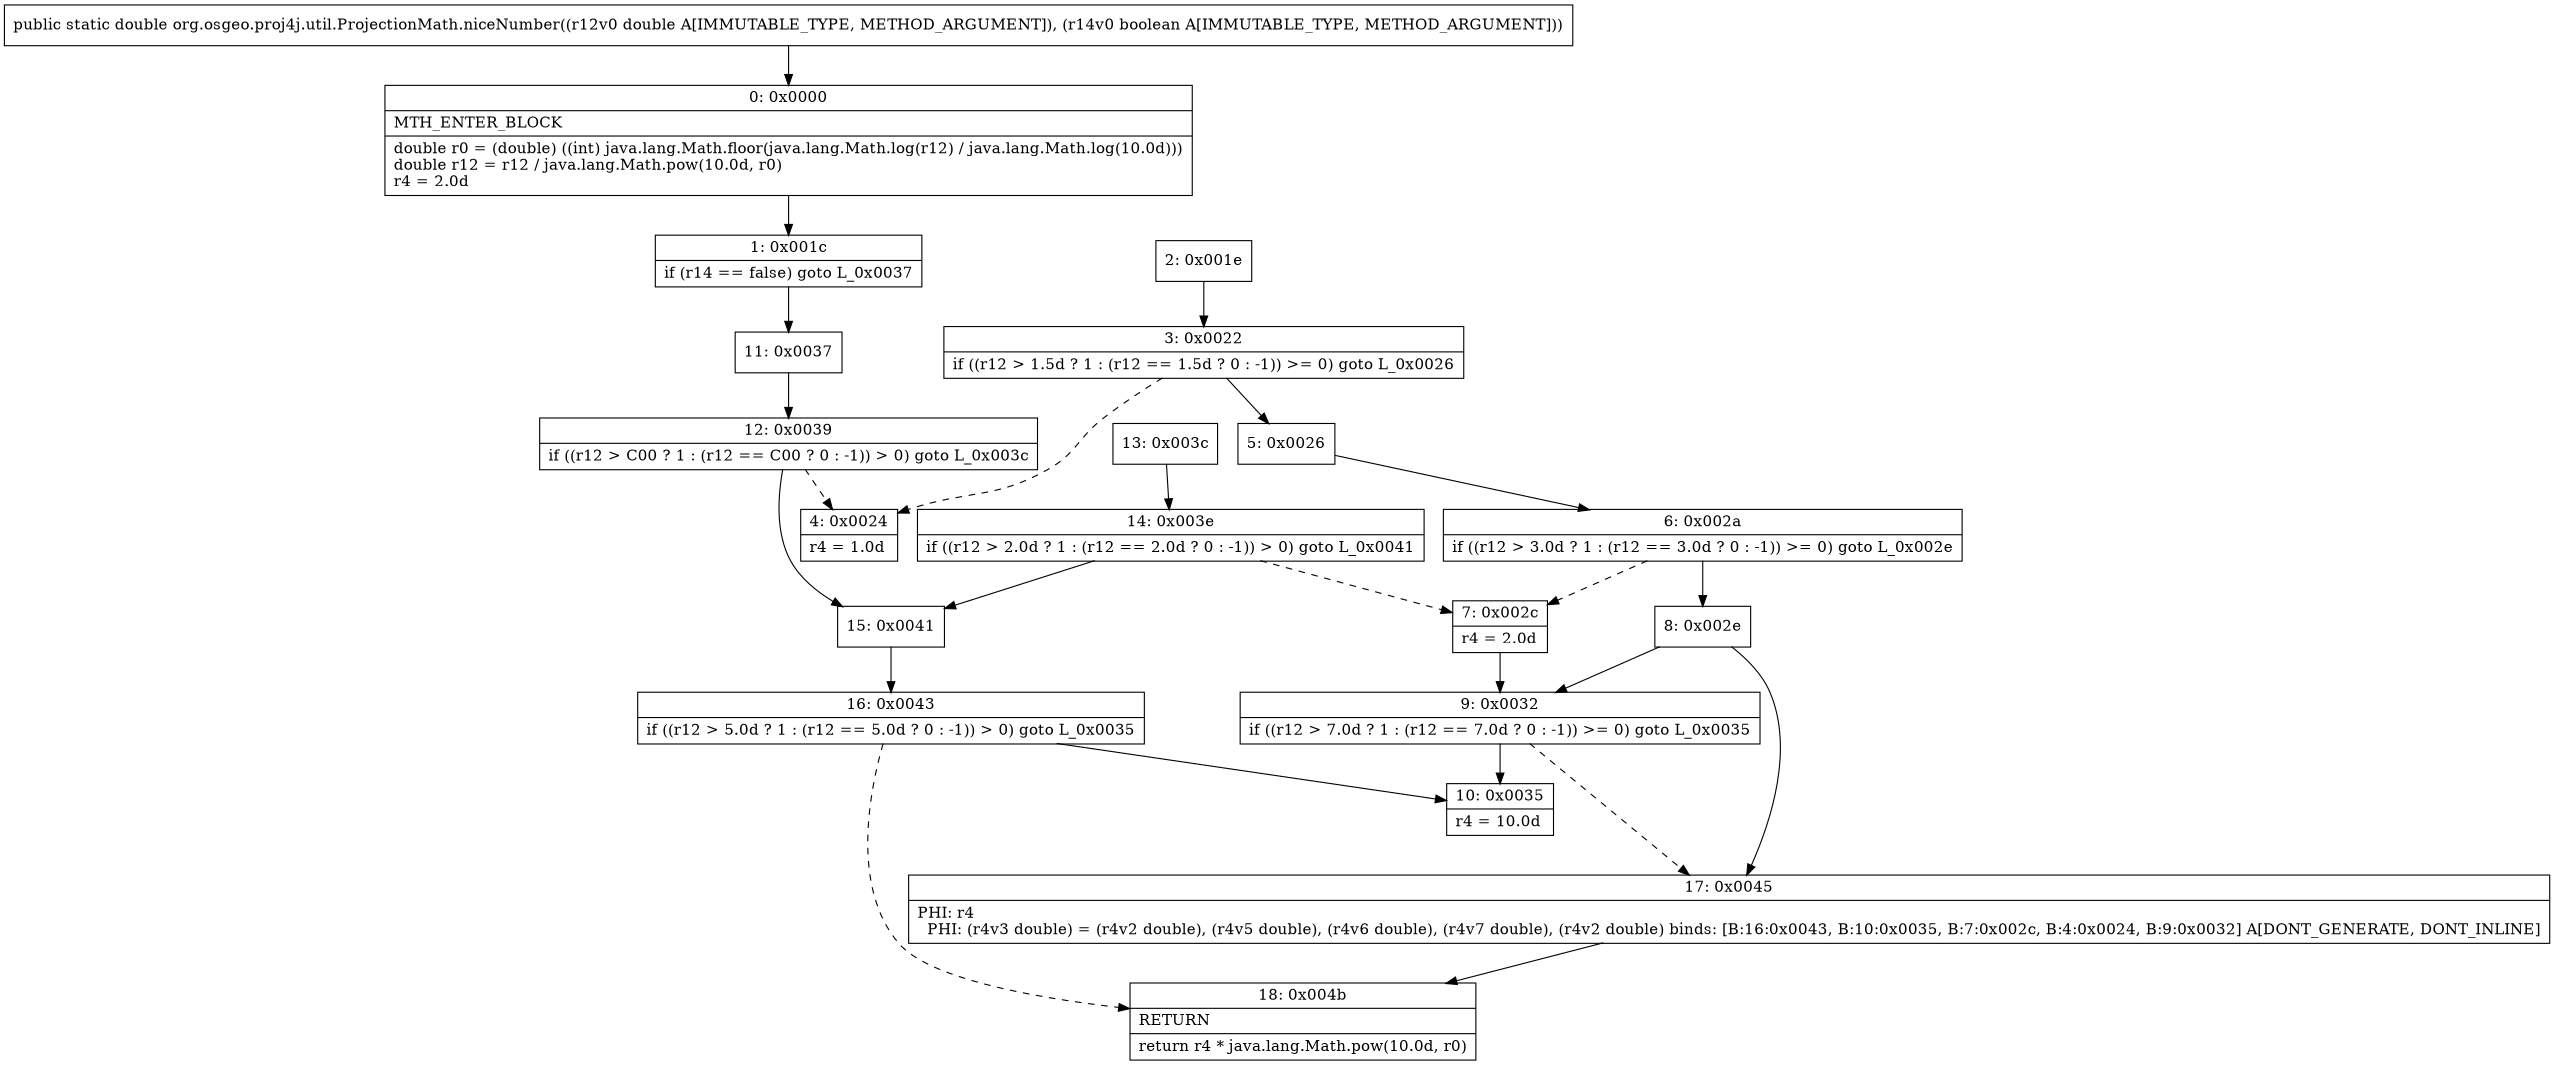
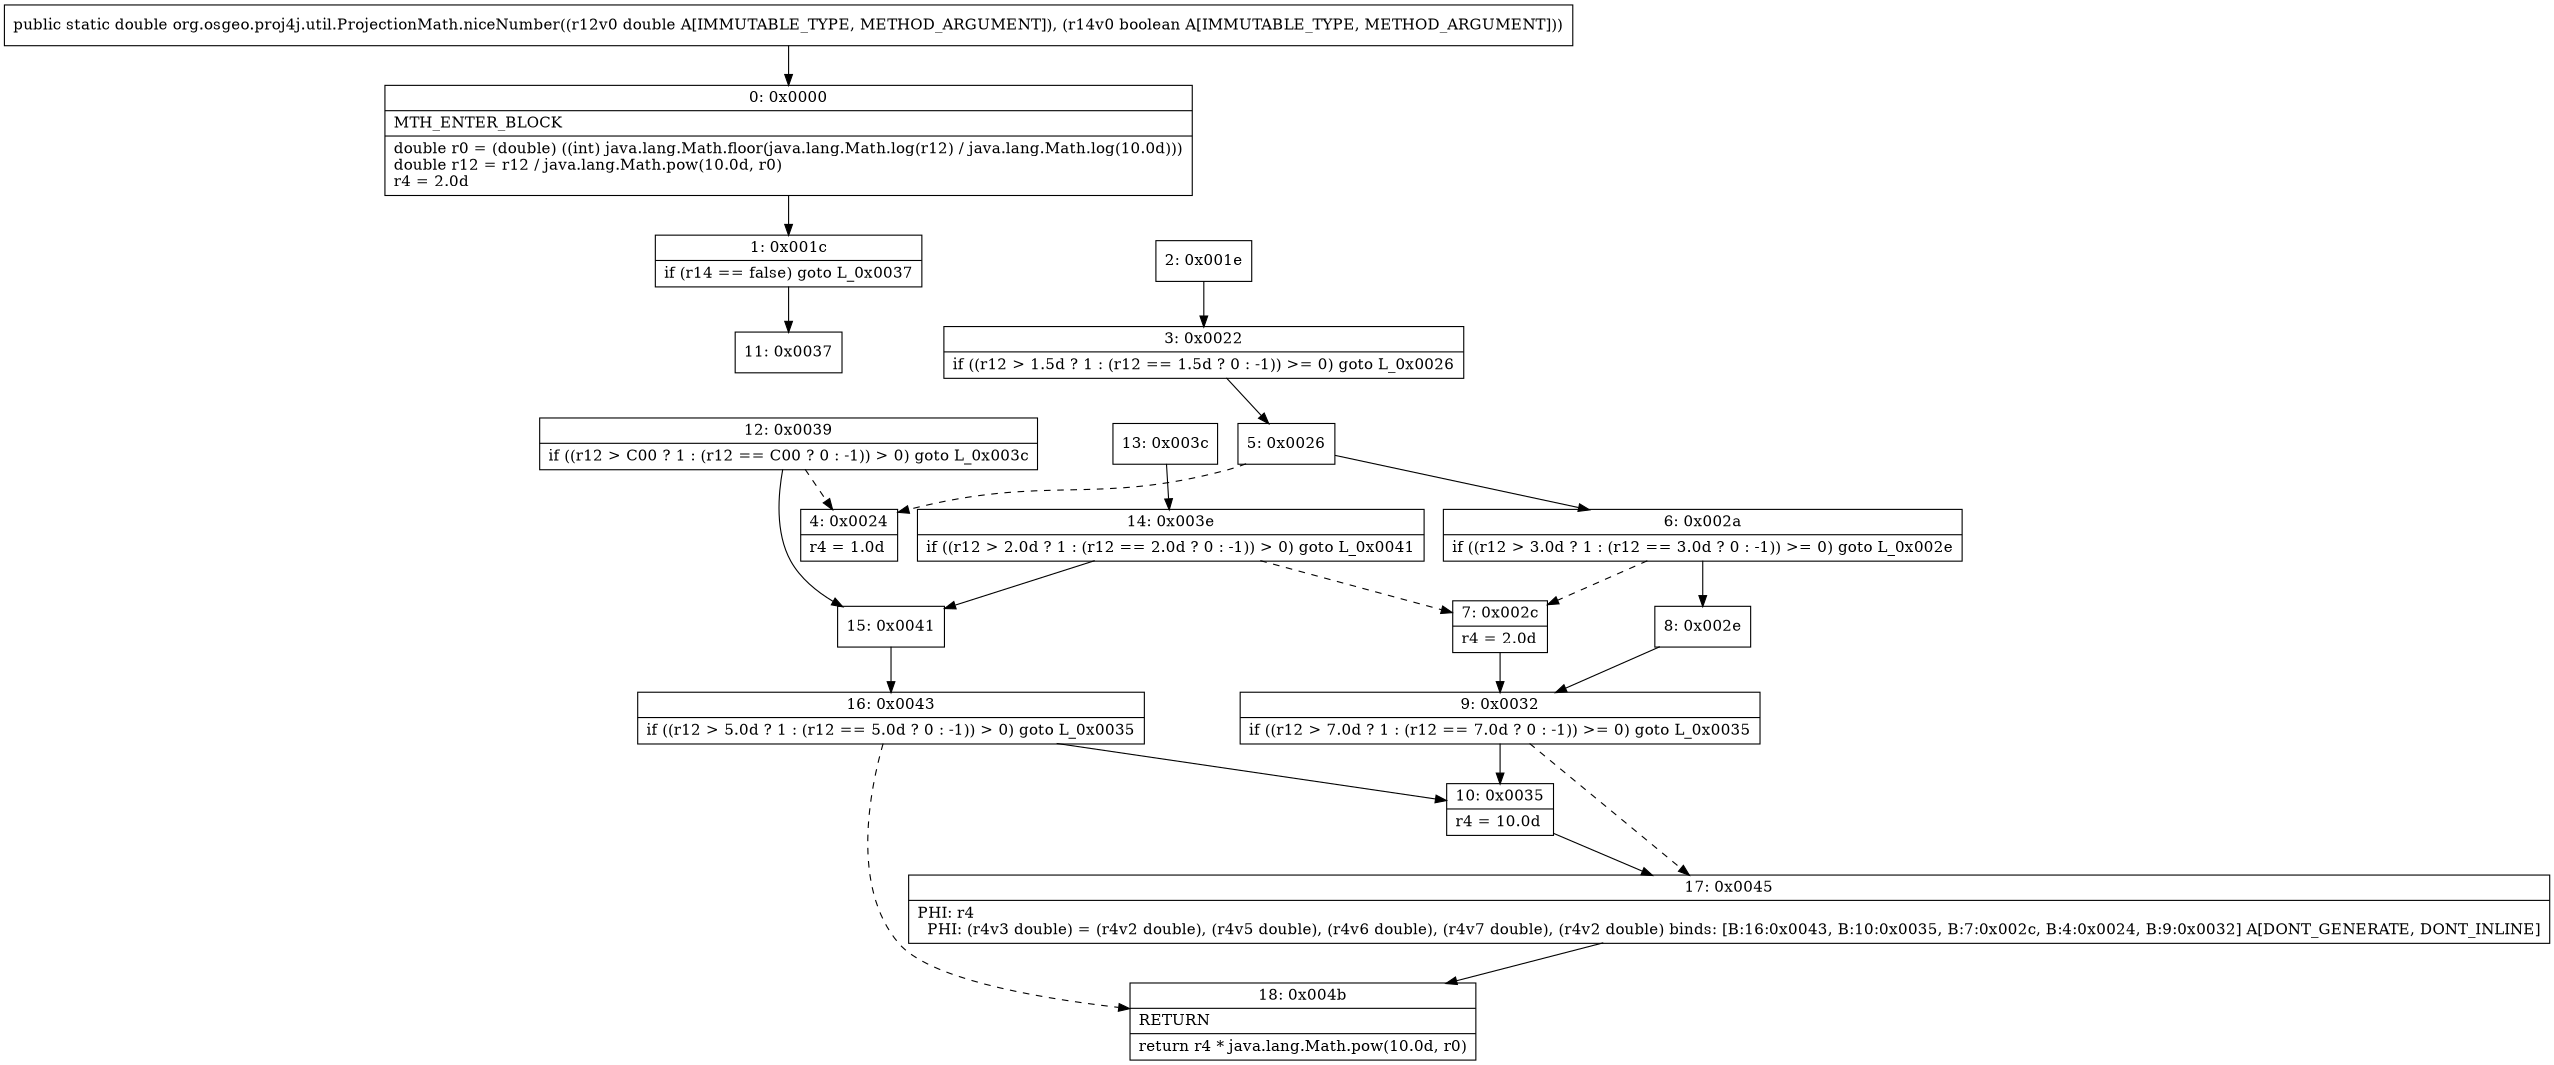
(789, 390) -> none
(1049, 469) -> (1078, 490)
(1780, 750) -> (1598, 852)
